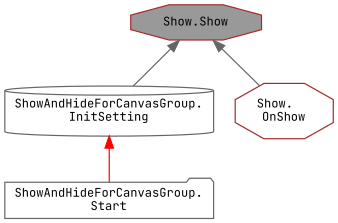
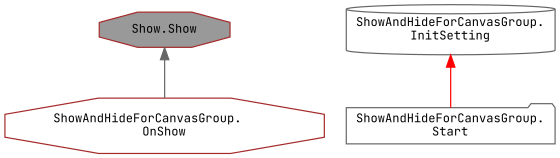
(152, 67) -> none
(284, 111) -> (165, 126)
